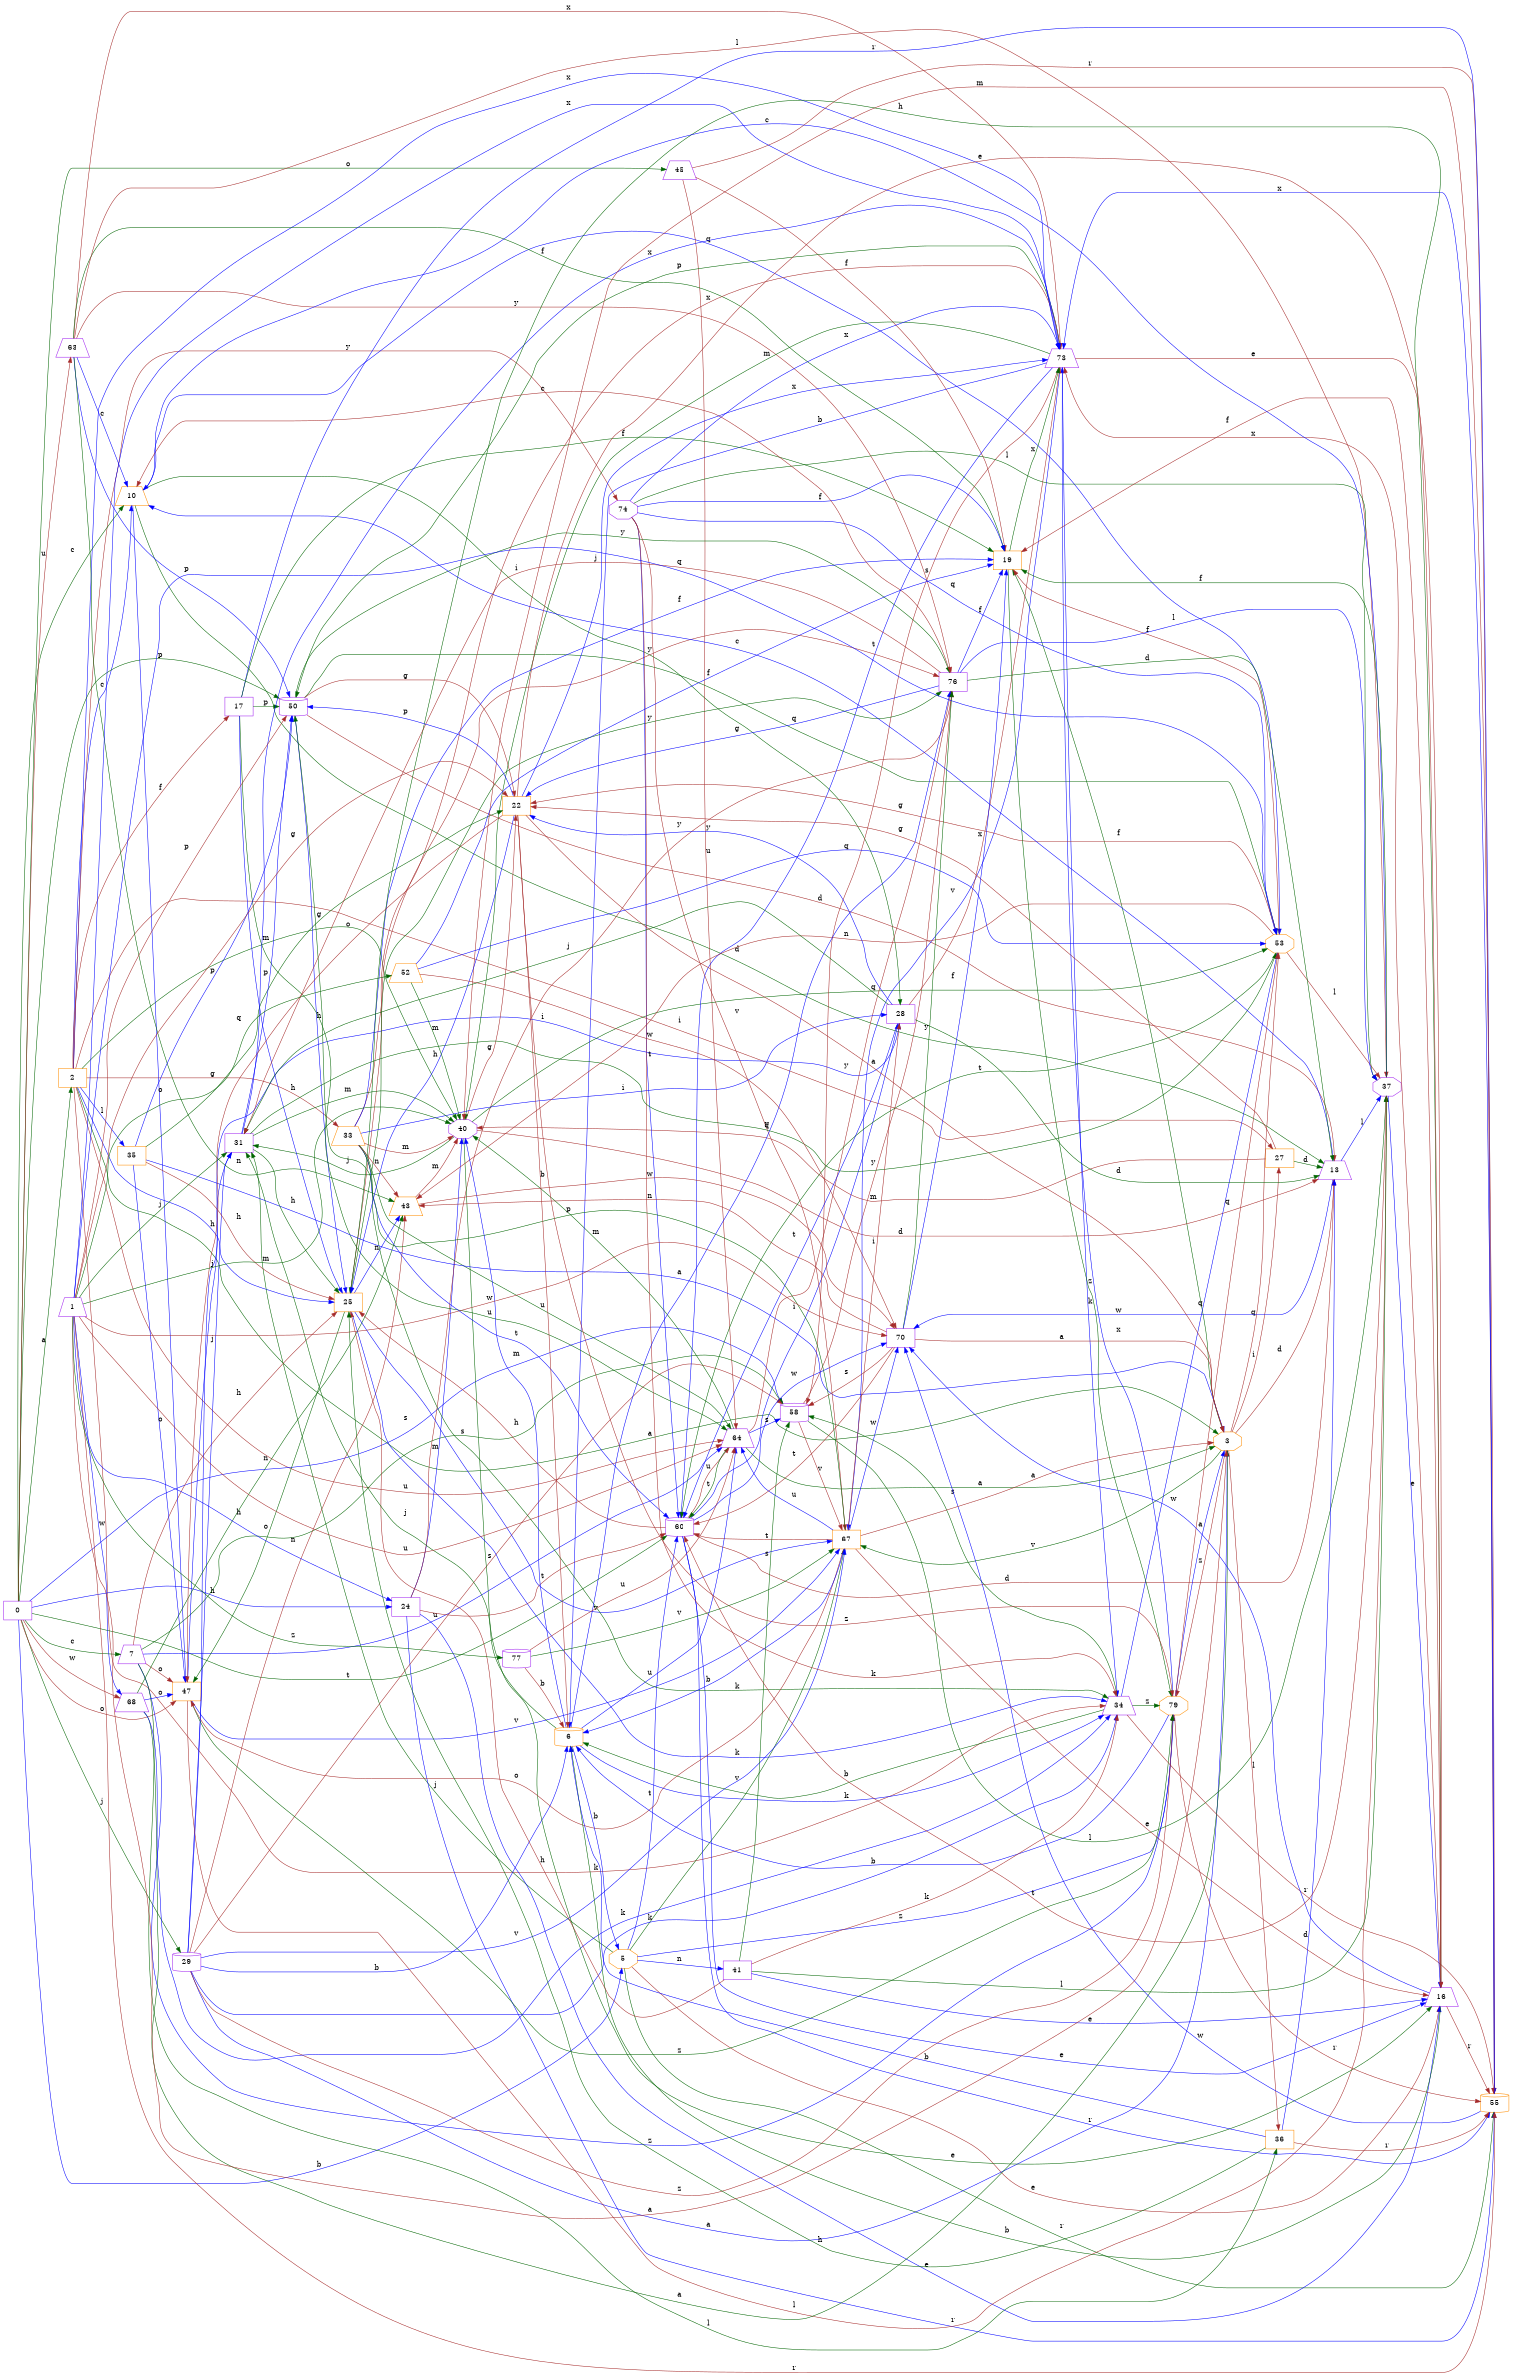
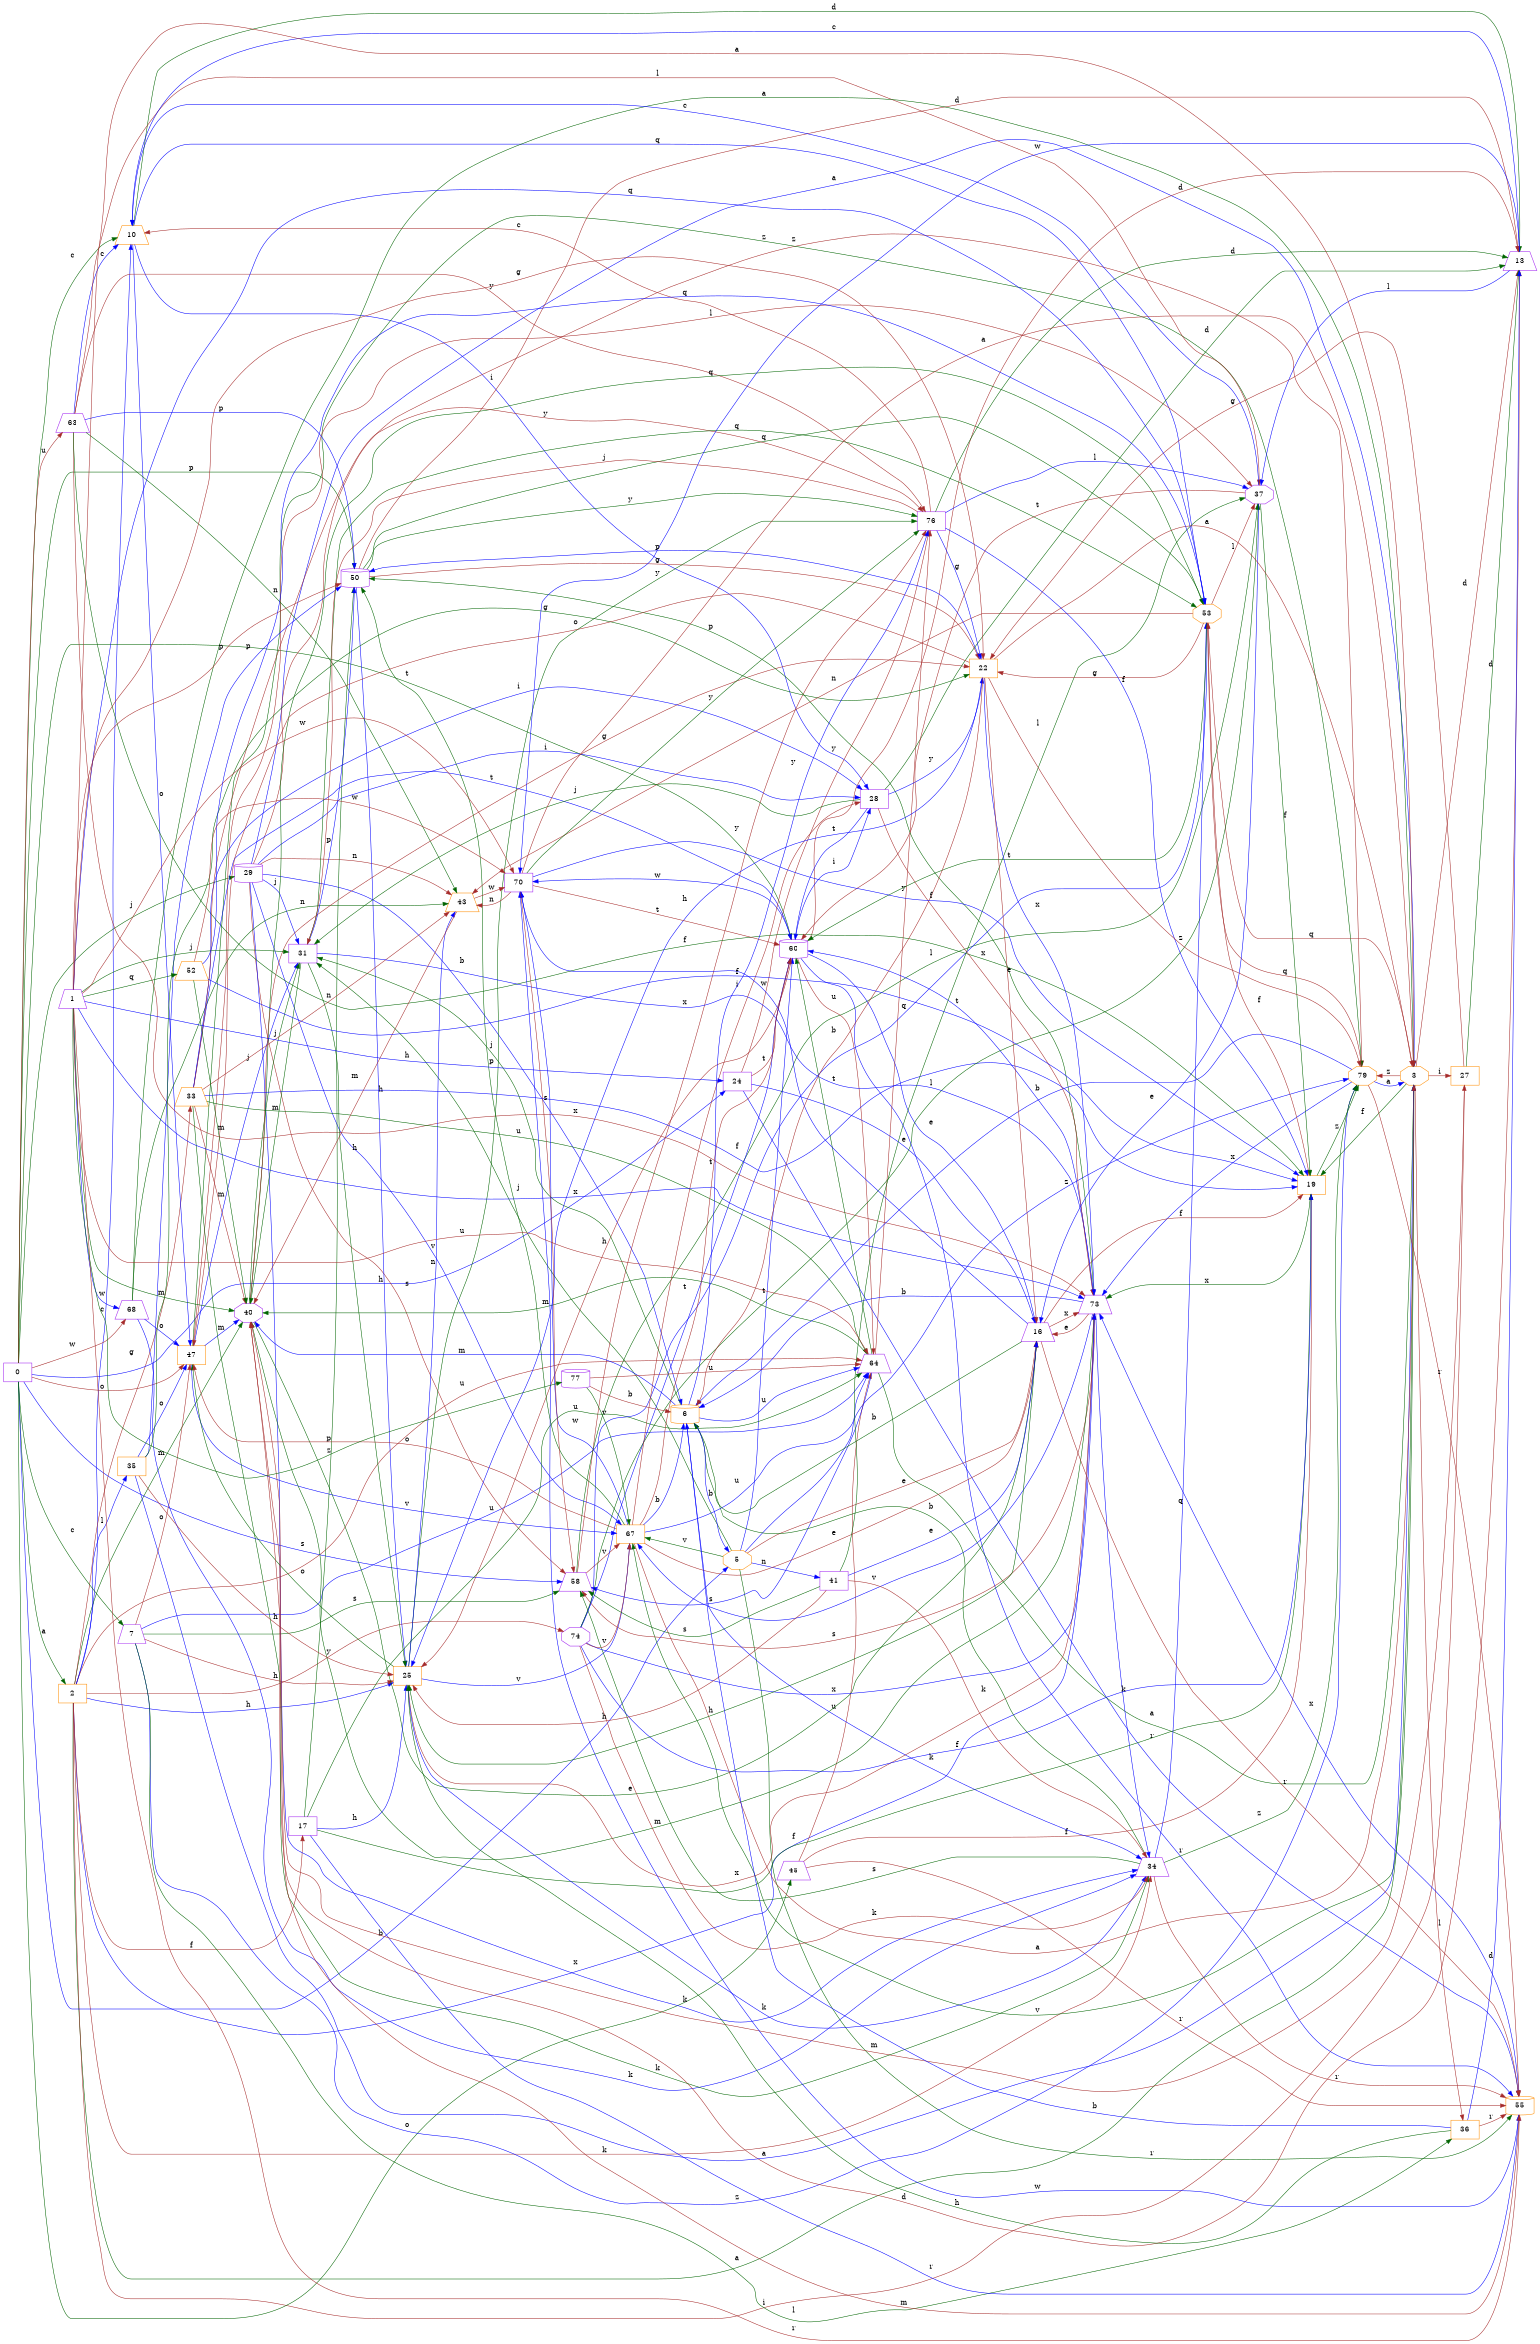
(597, 636) -> (537, 442)
(446, 1372) -> (221, 1333)
(794, 1413) -> (576, 1582)
